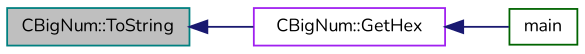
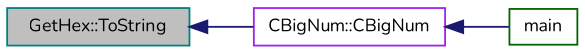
(98, 27) -> (98, 27)
(349, 27) -> (349, 27)
